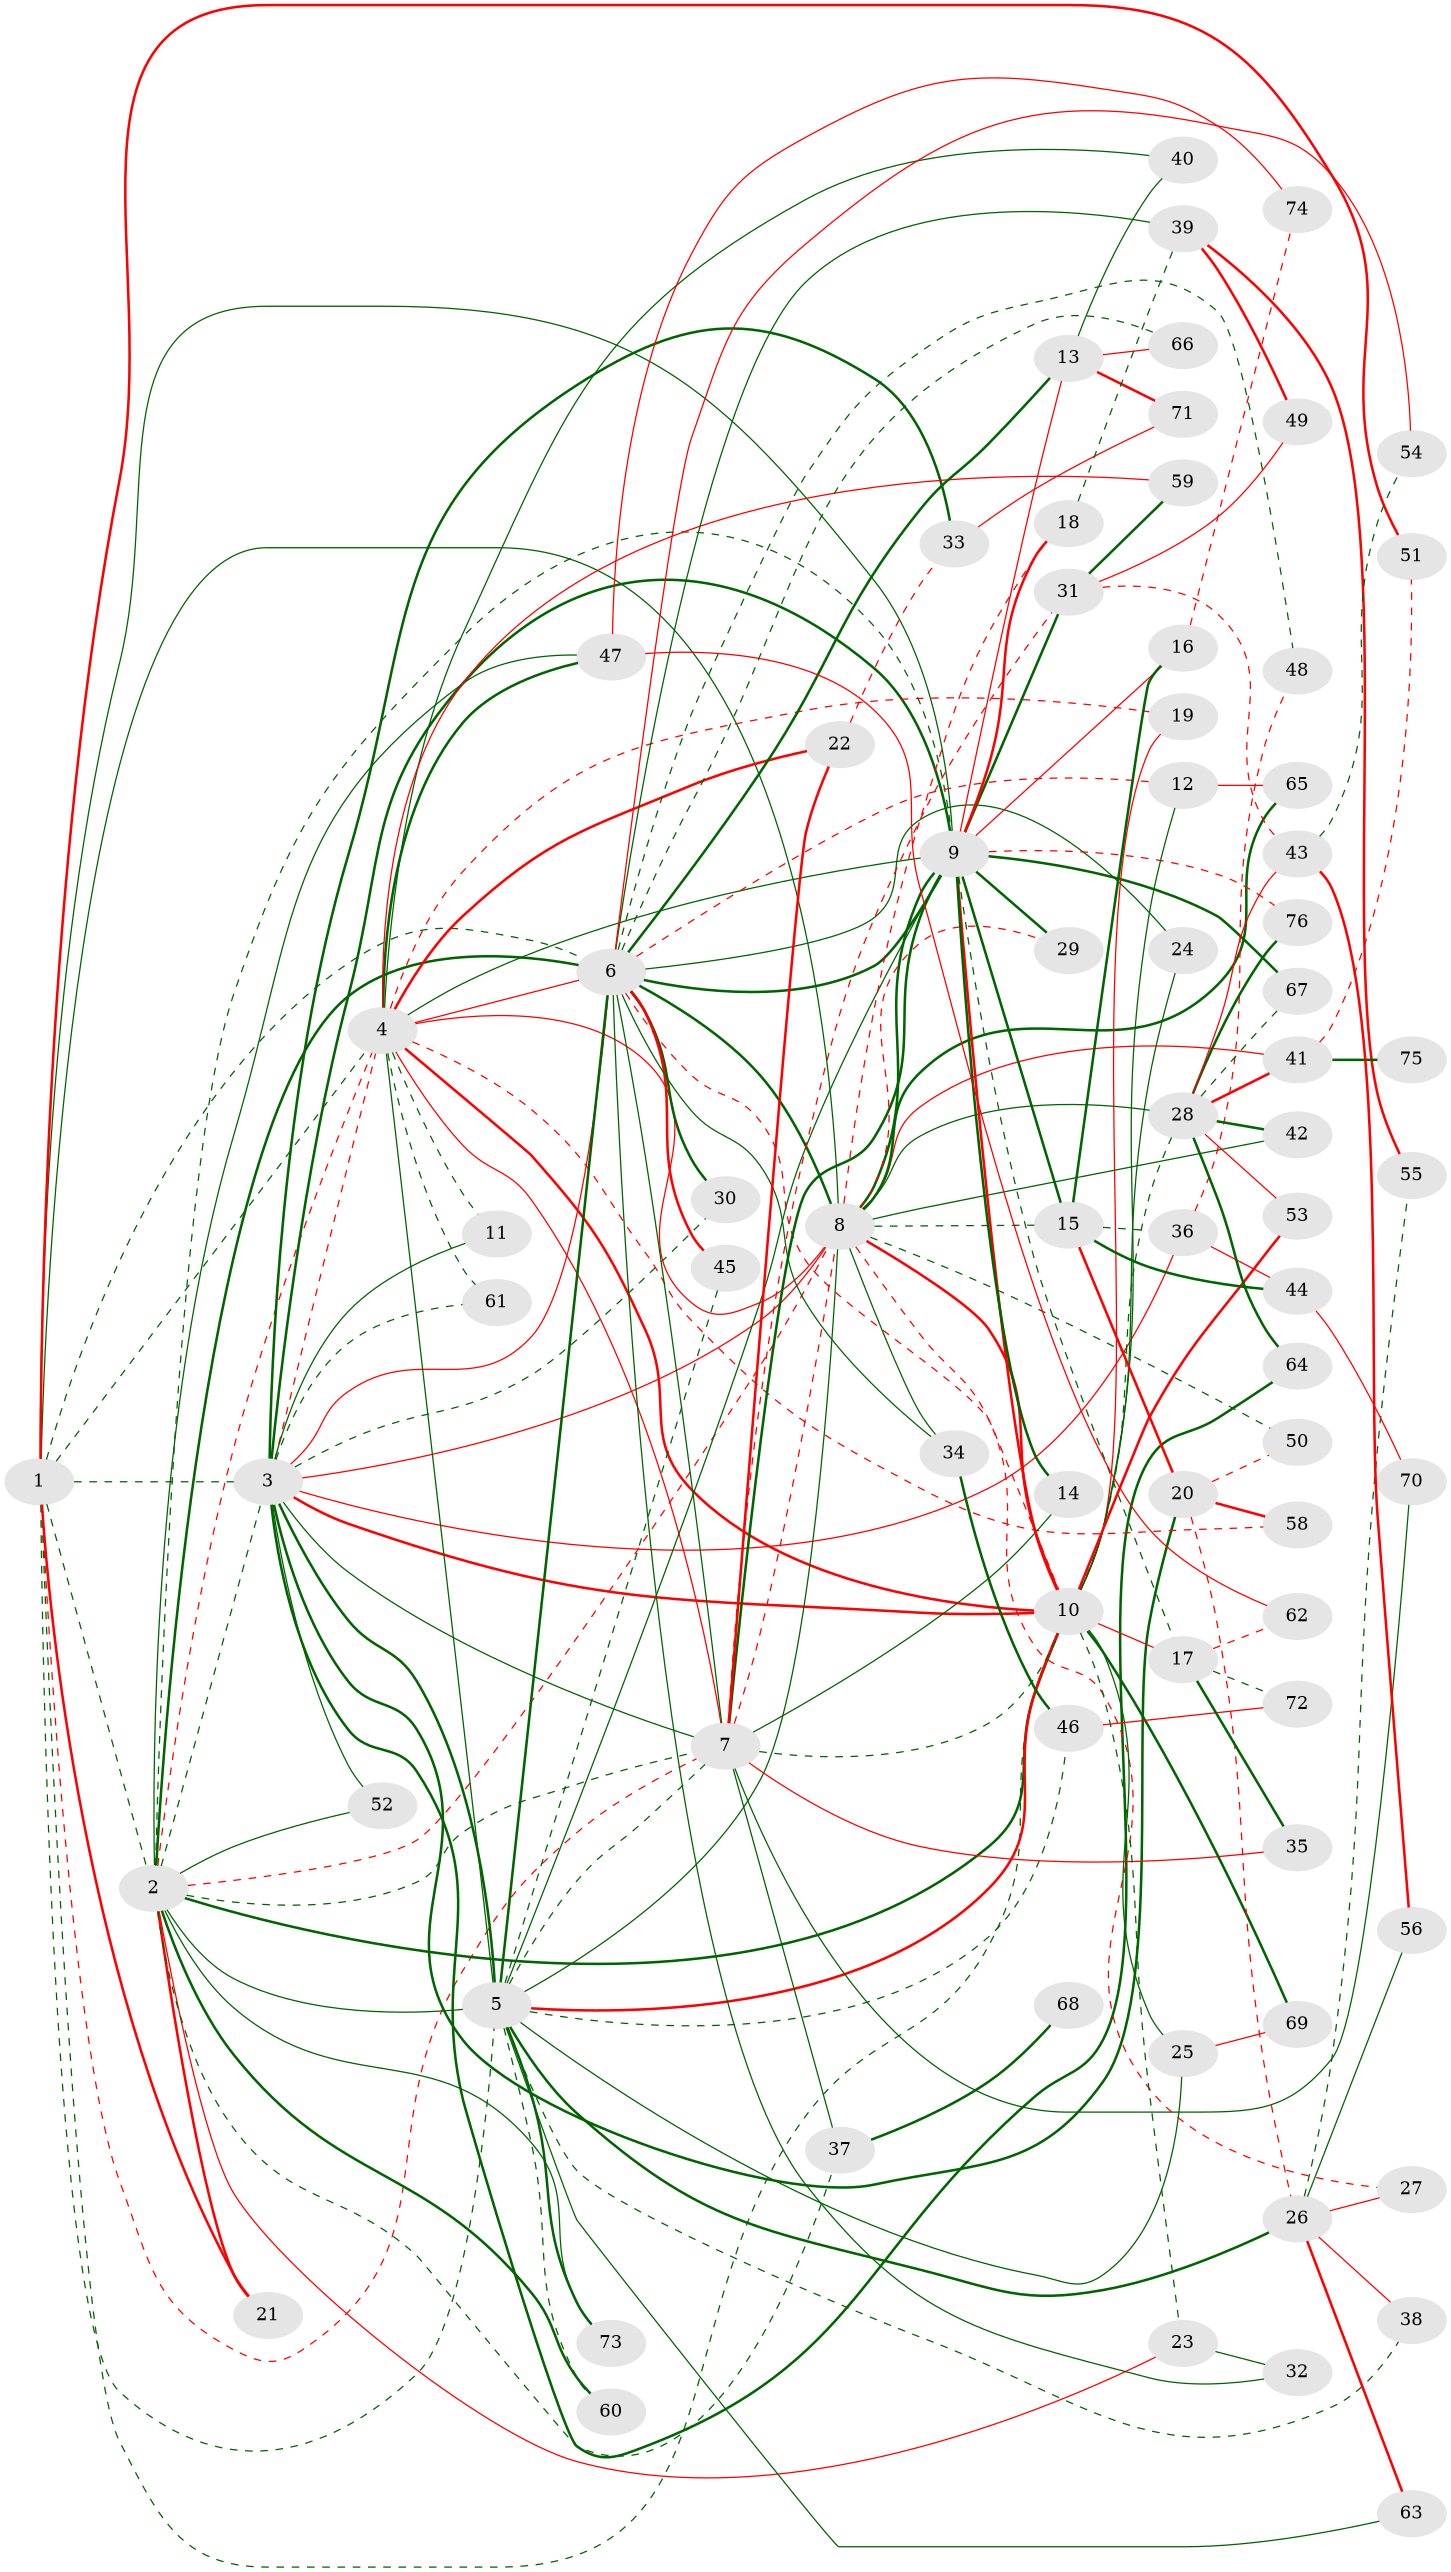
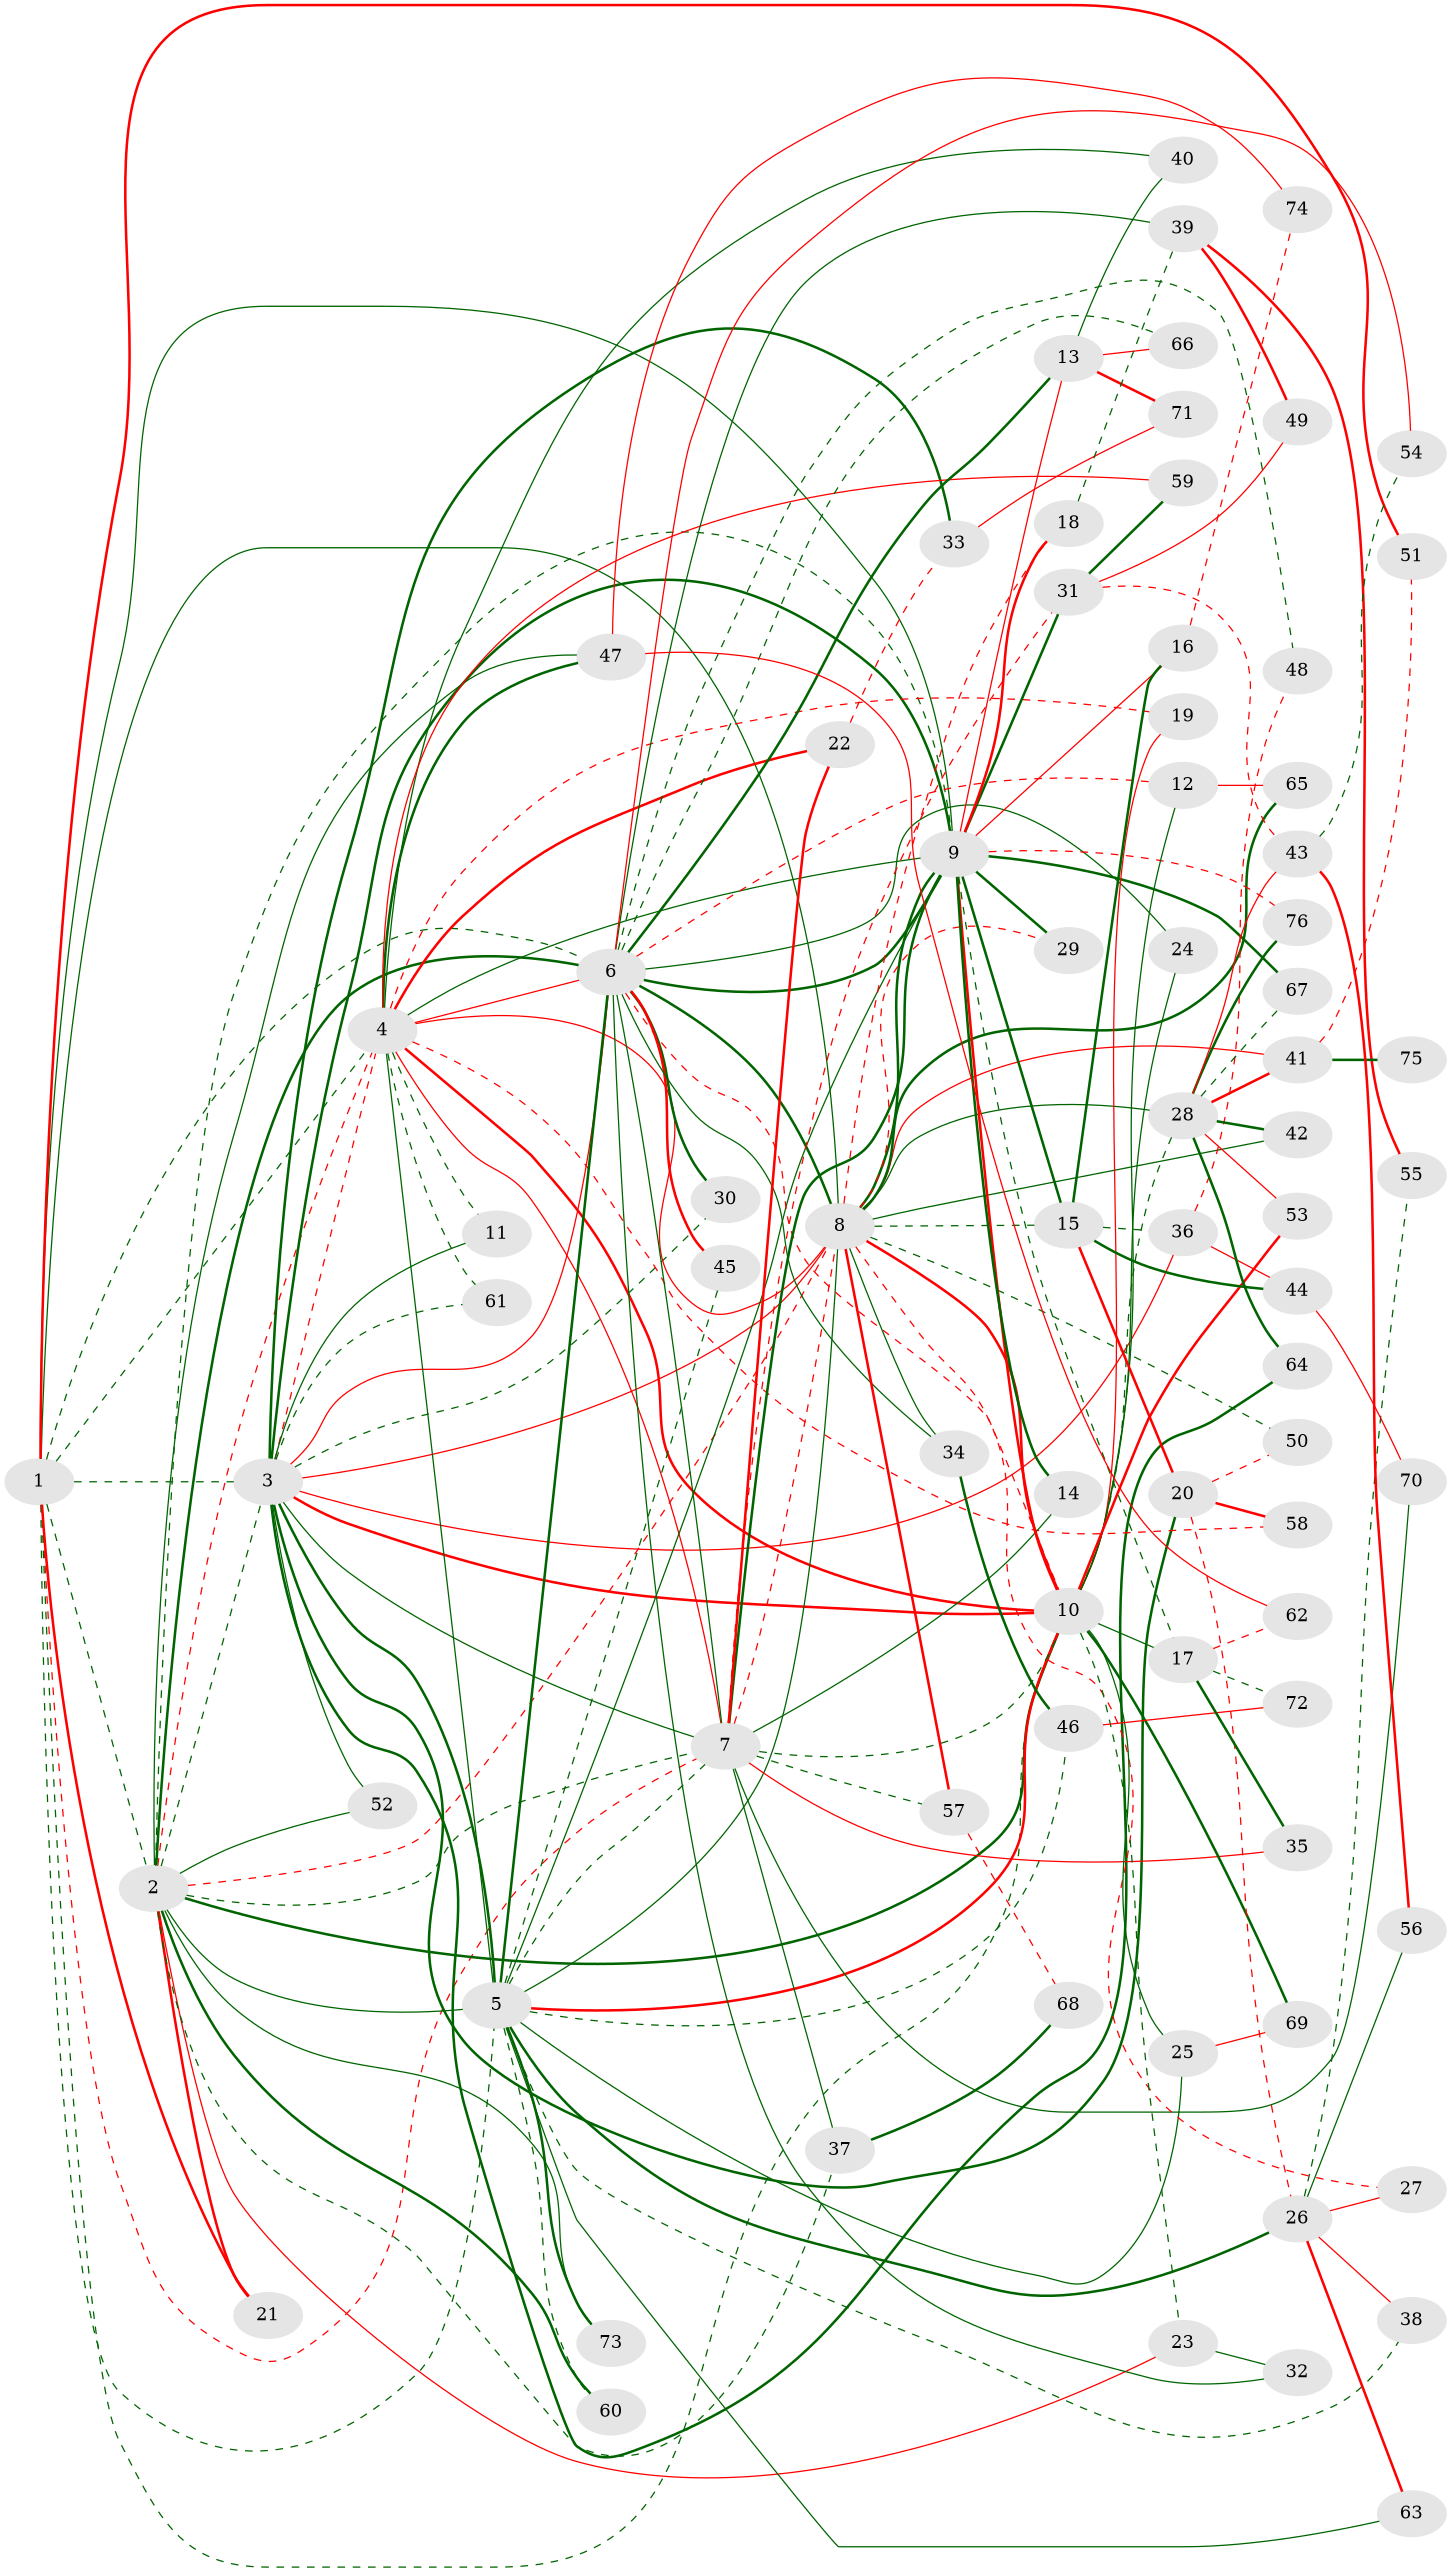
(1129, 1637) -> (1129, 1637)
none -> (954, 1812)
